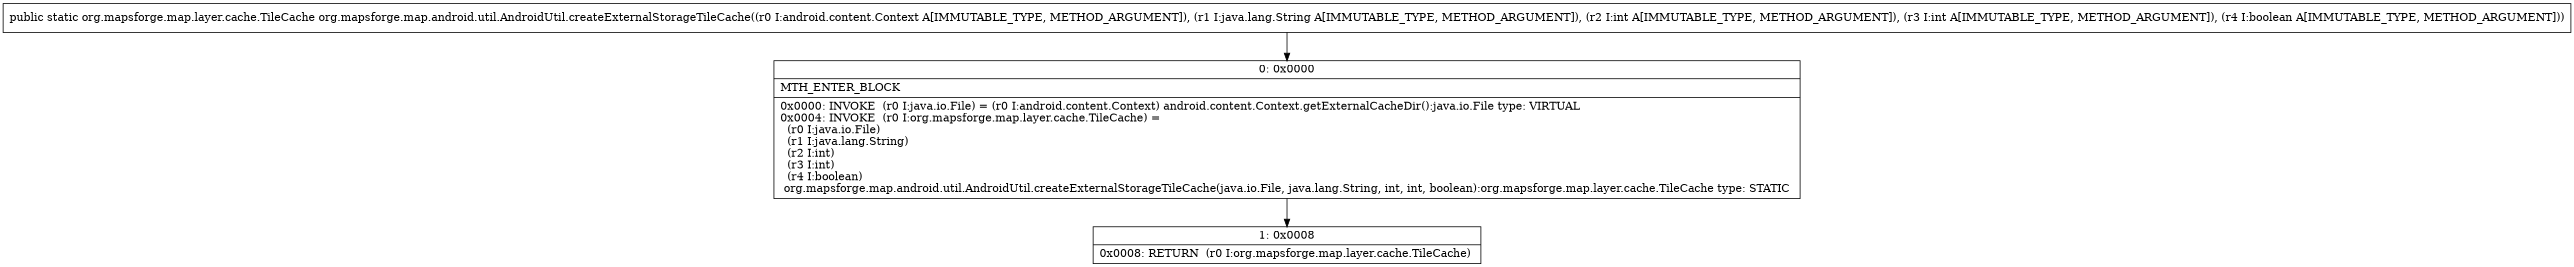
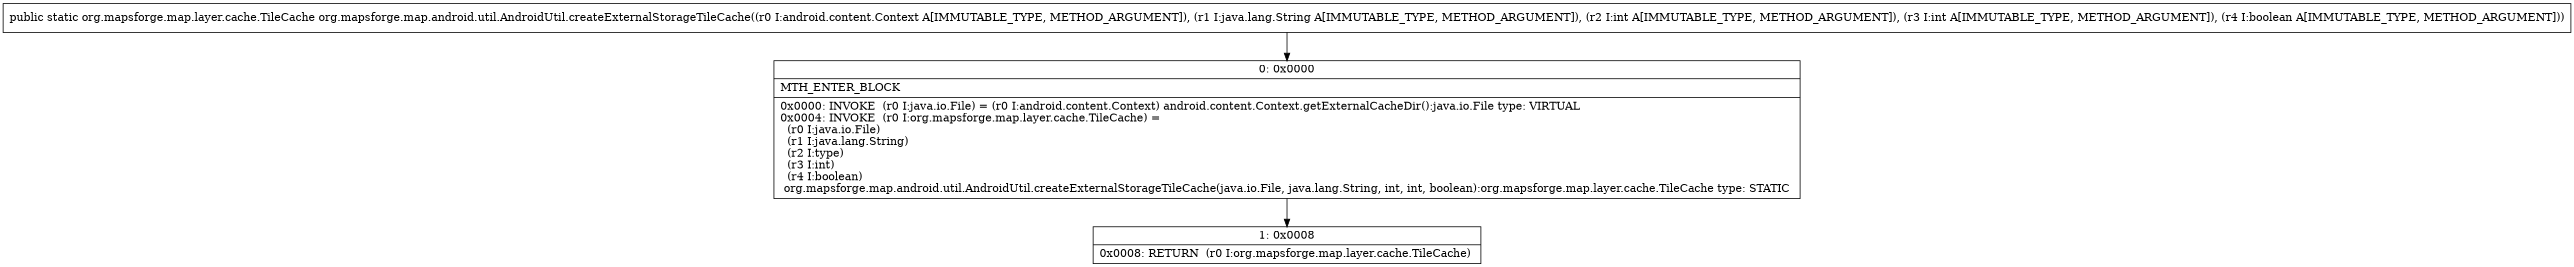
(808, 154) -> (812, 154)
